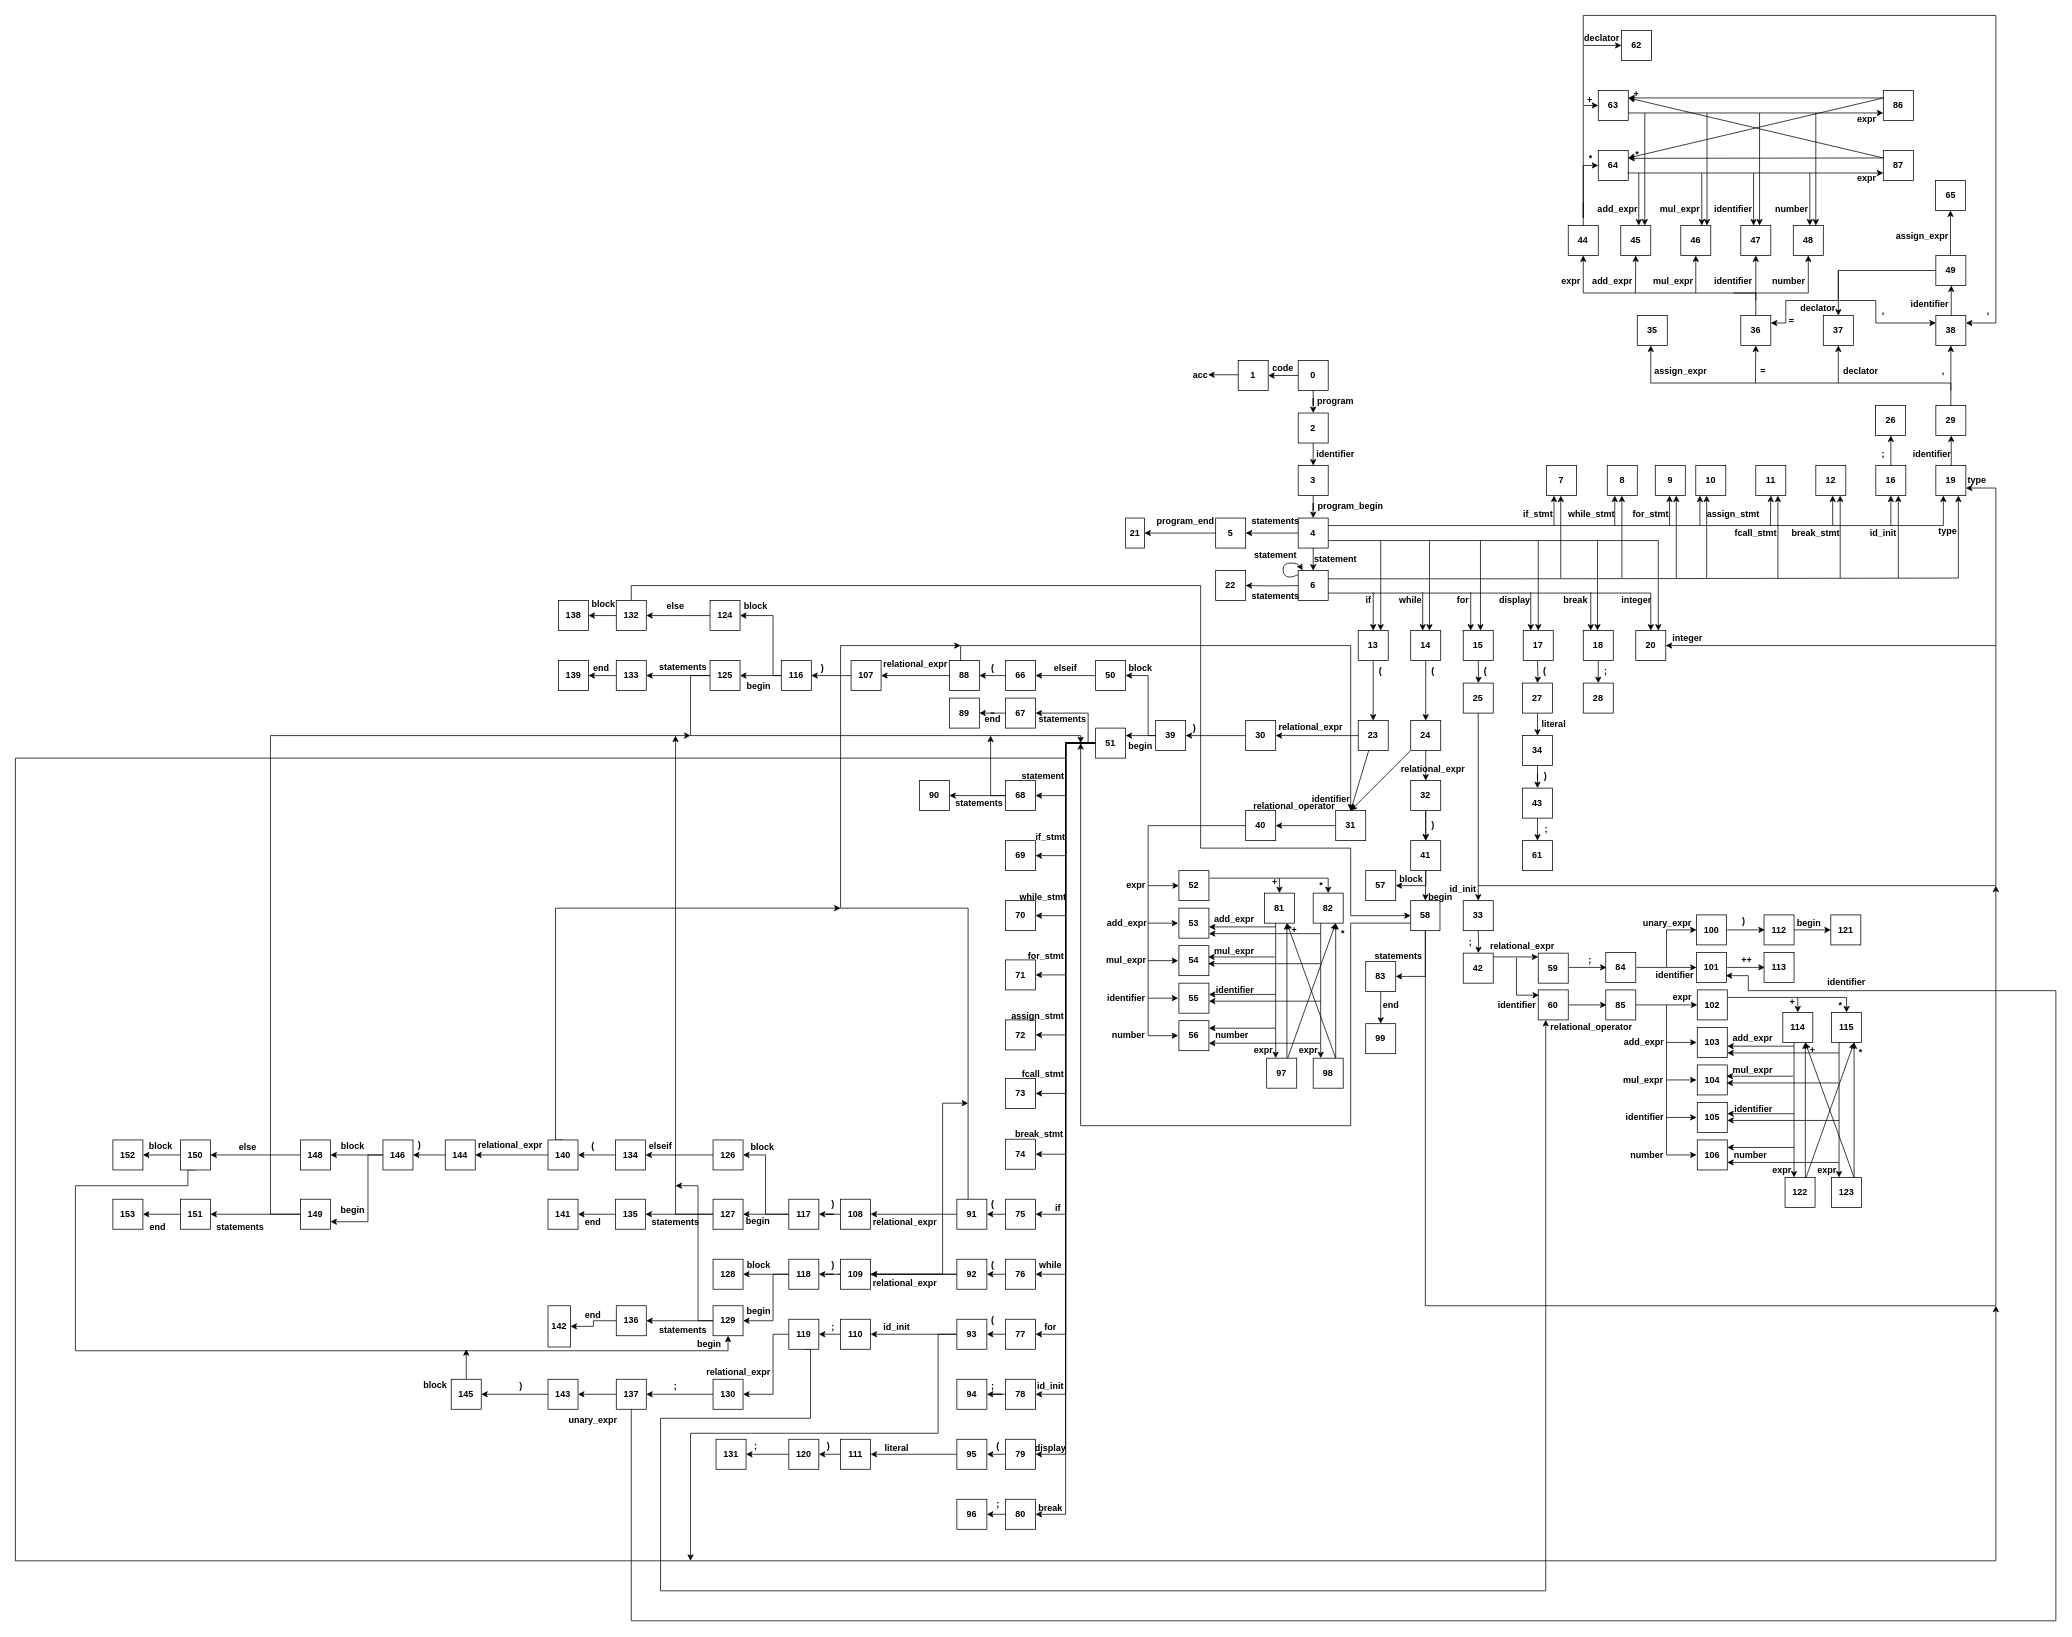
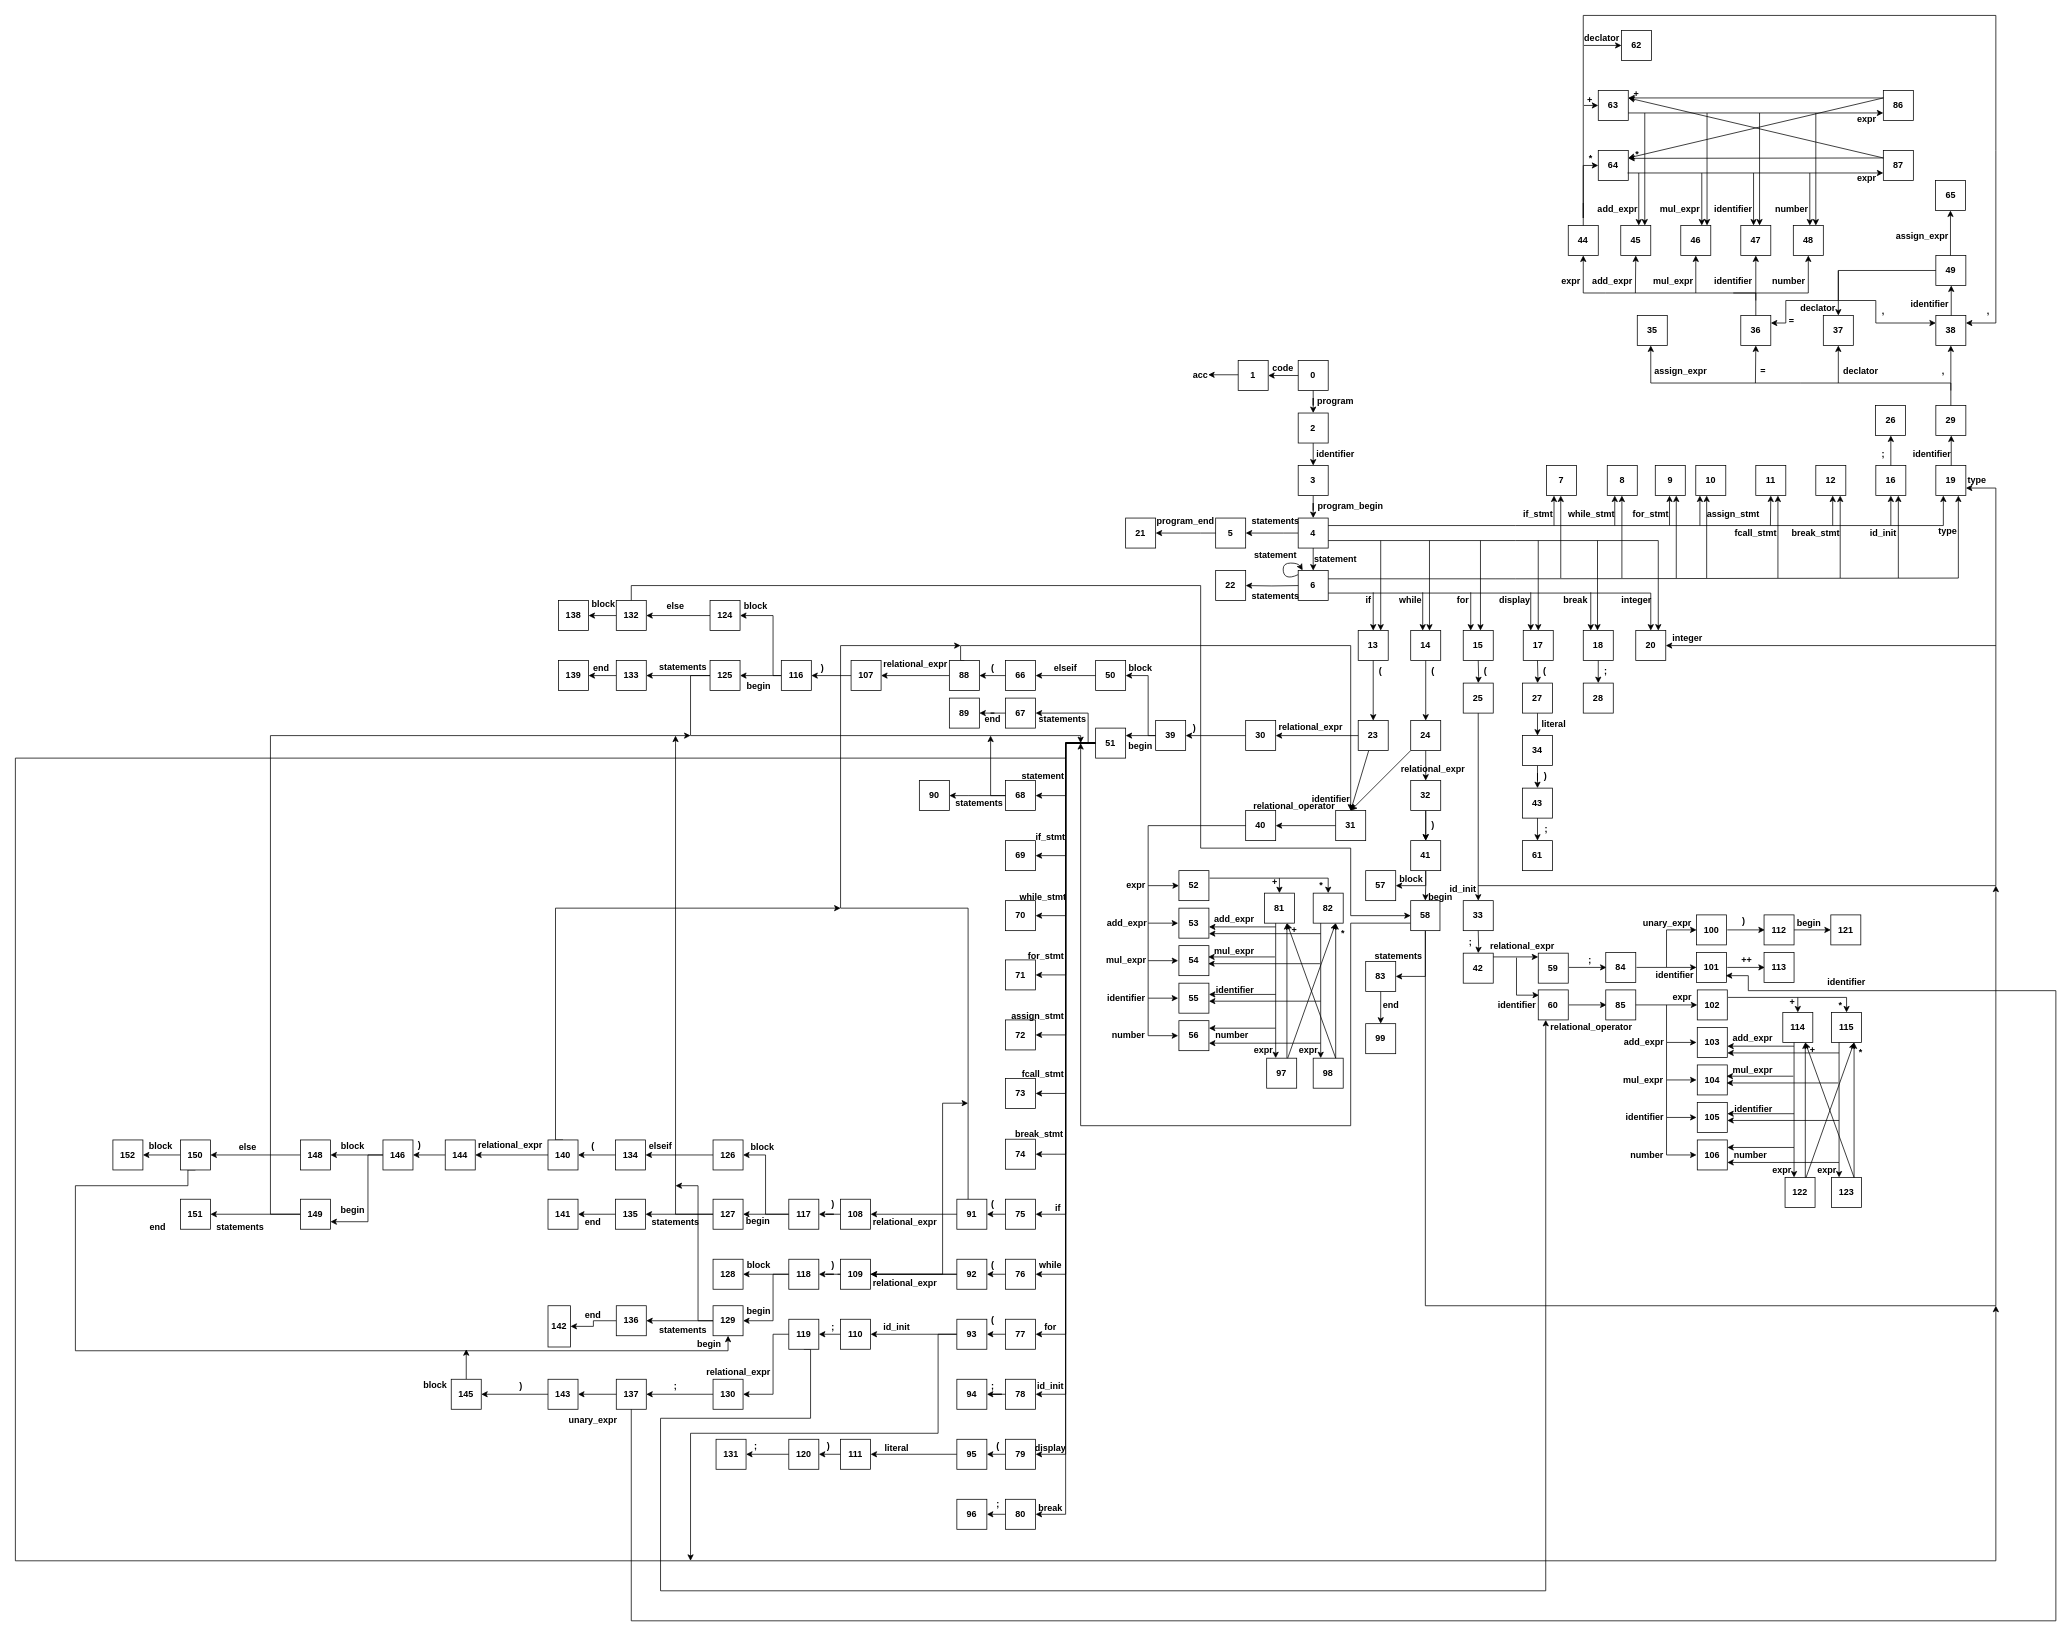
(1135, 533) -> (1140, 533)
(128, 1214) -> none
(164, 1214) -> none
